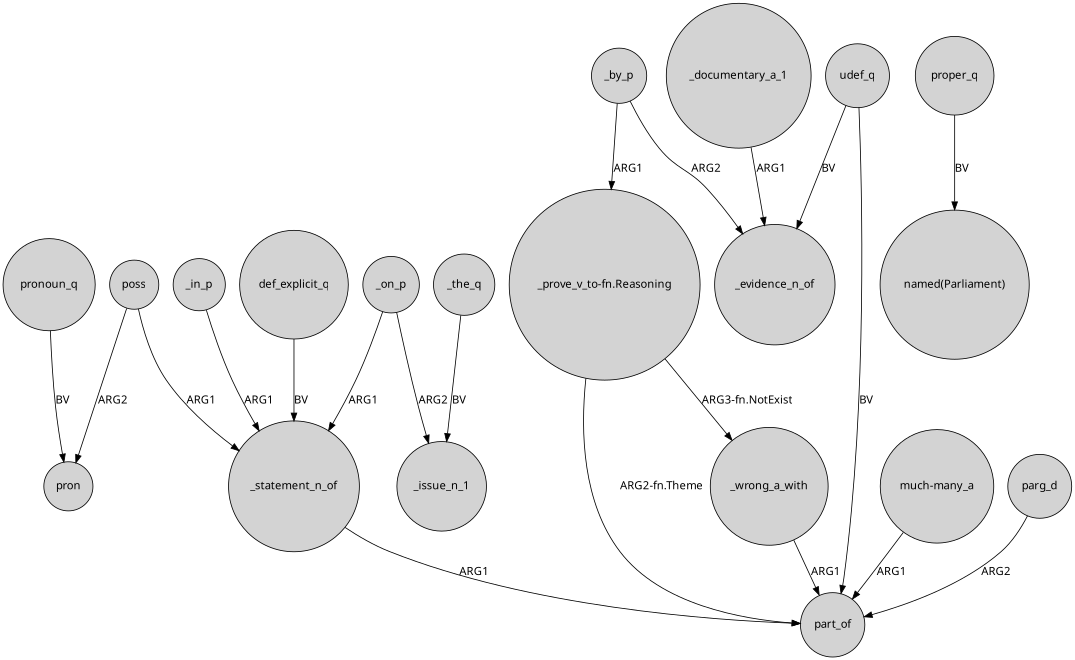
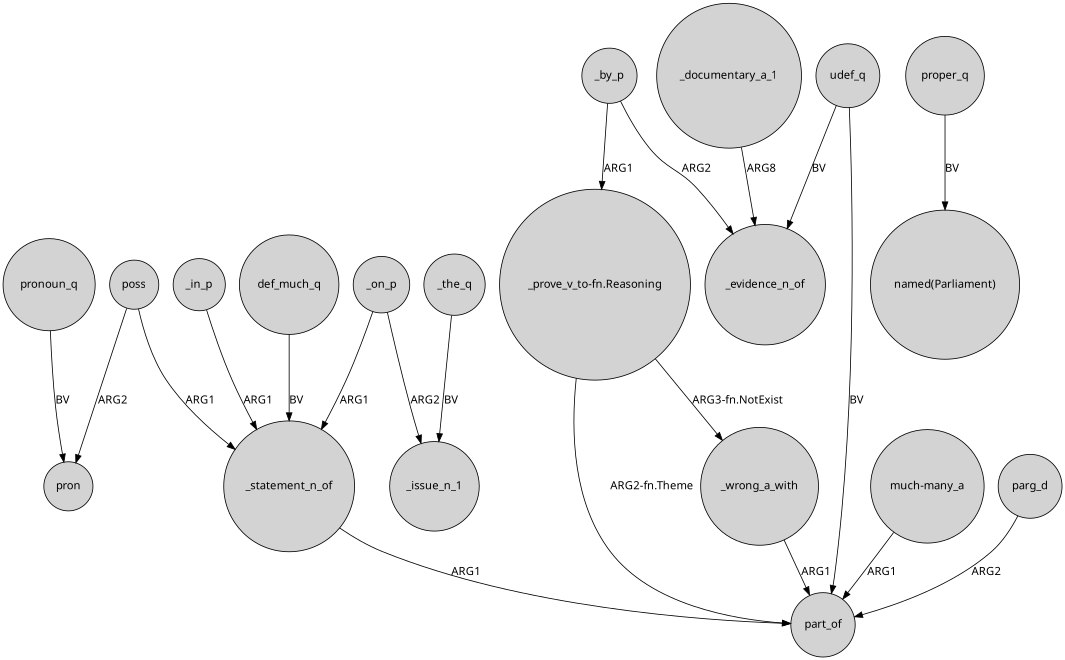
(771, 169) -> (762, 169)
(294, 285) -> (289, 285)
